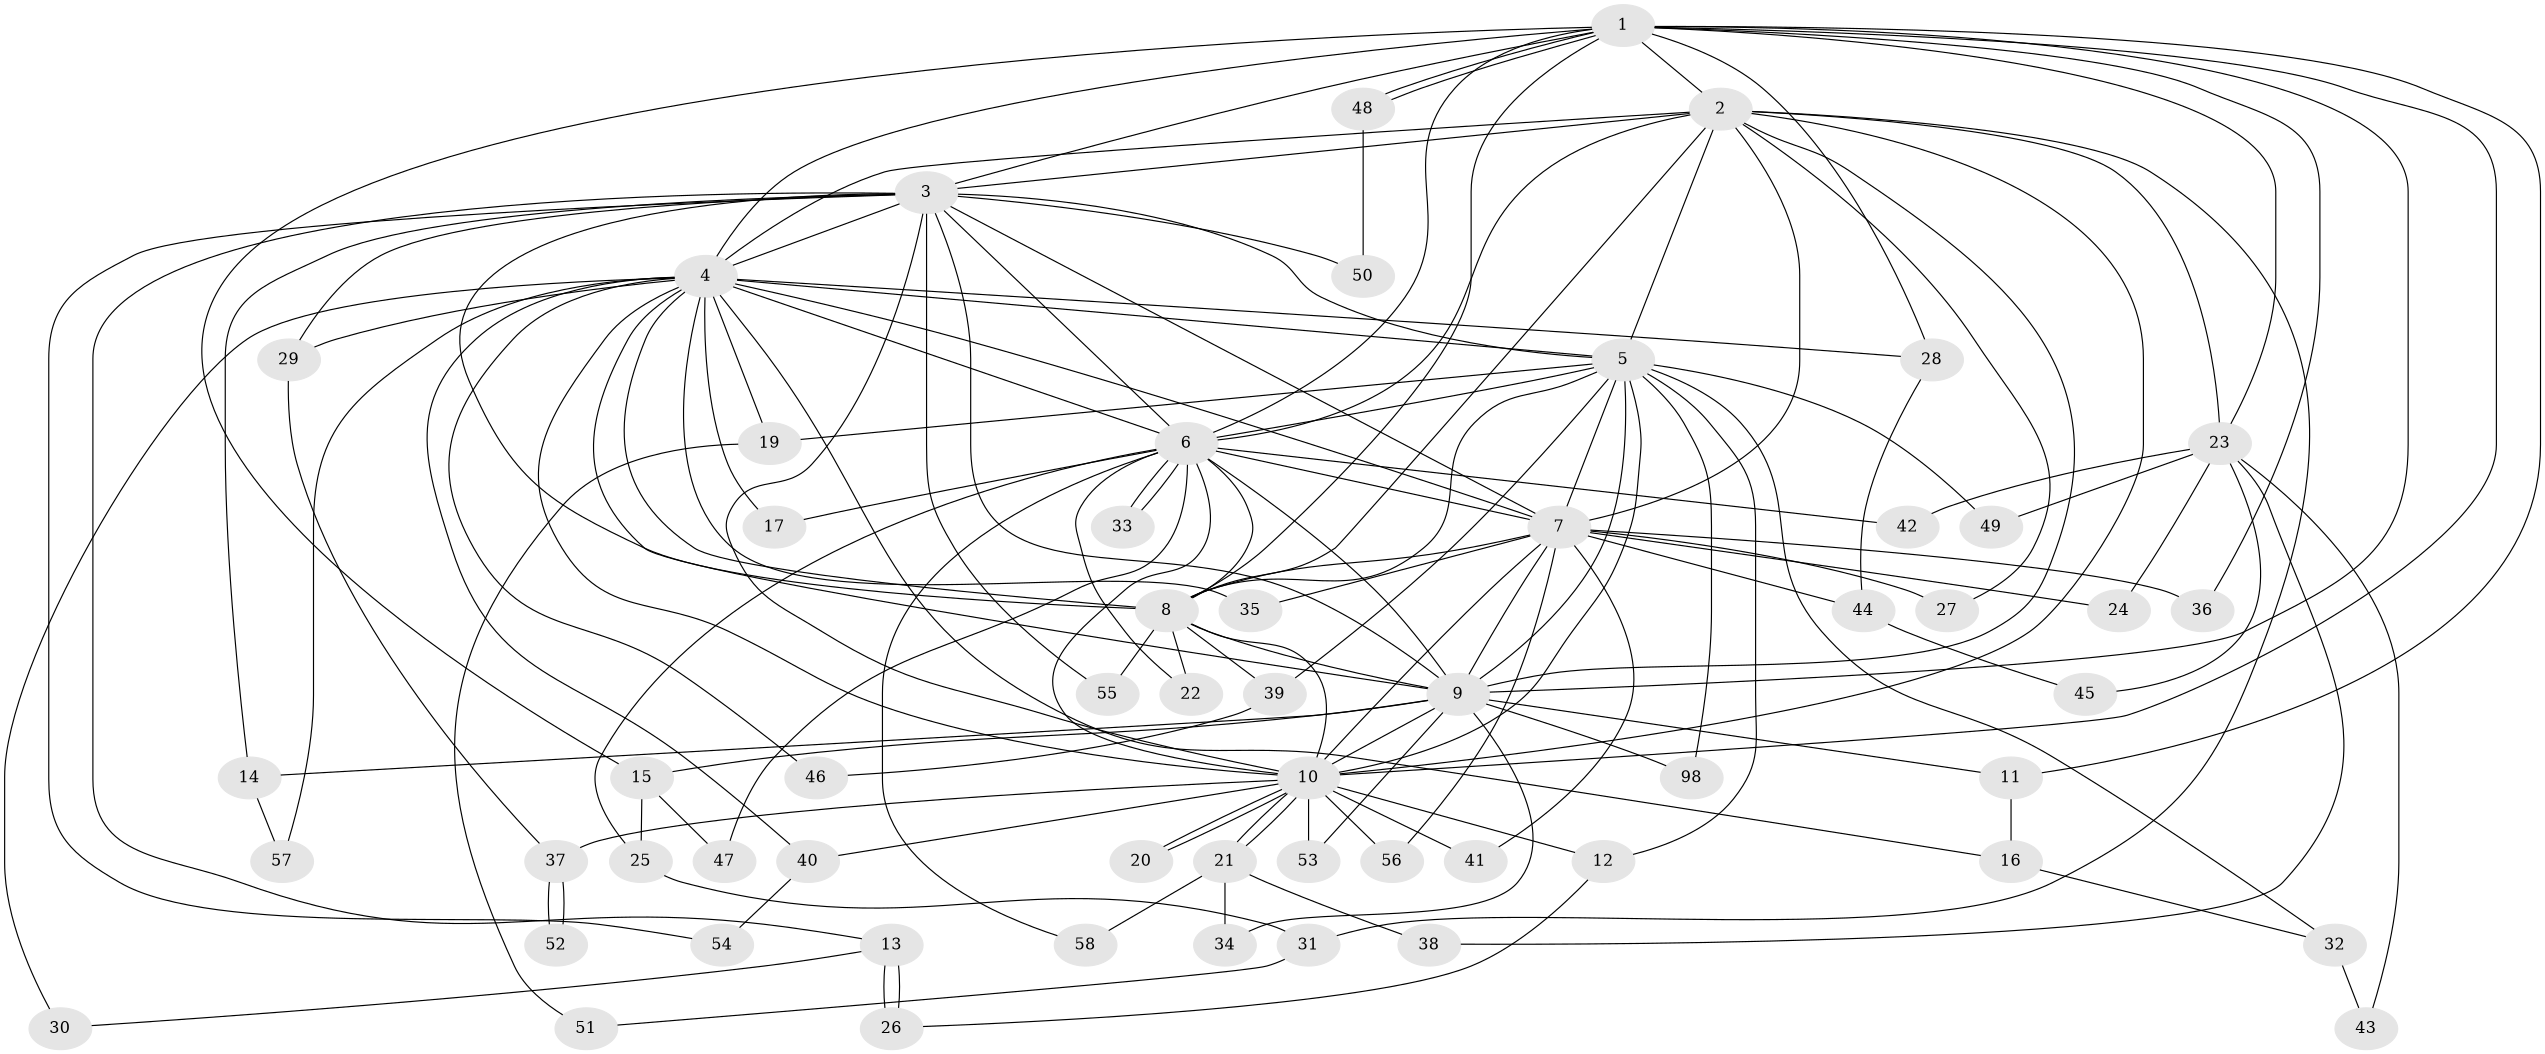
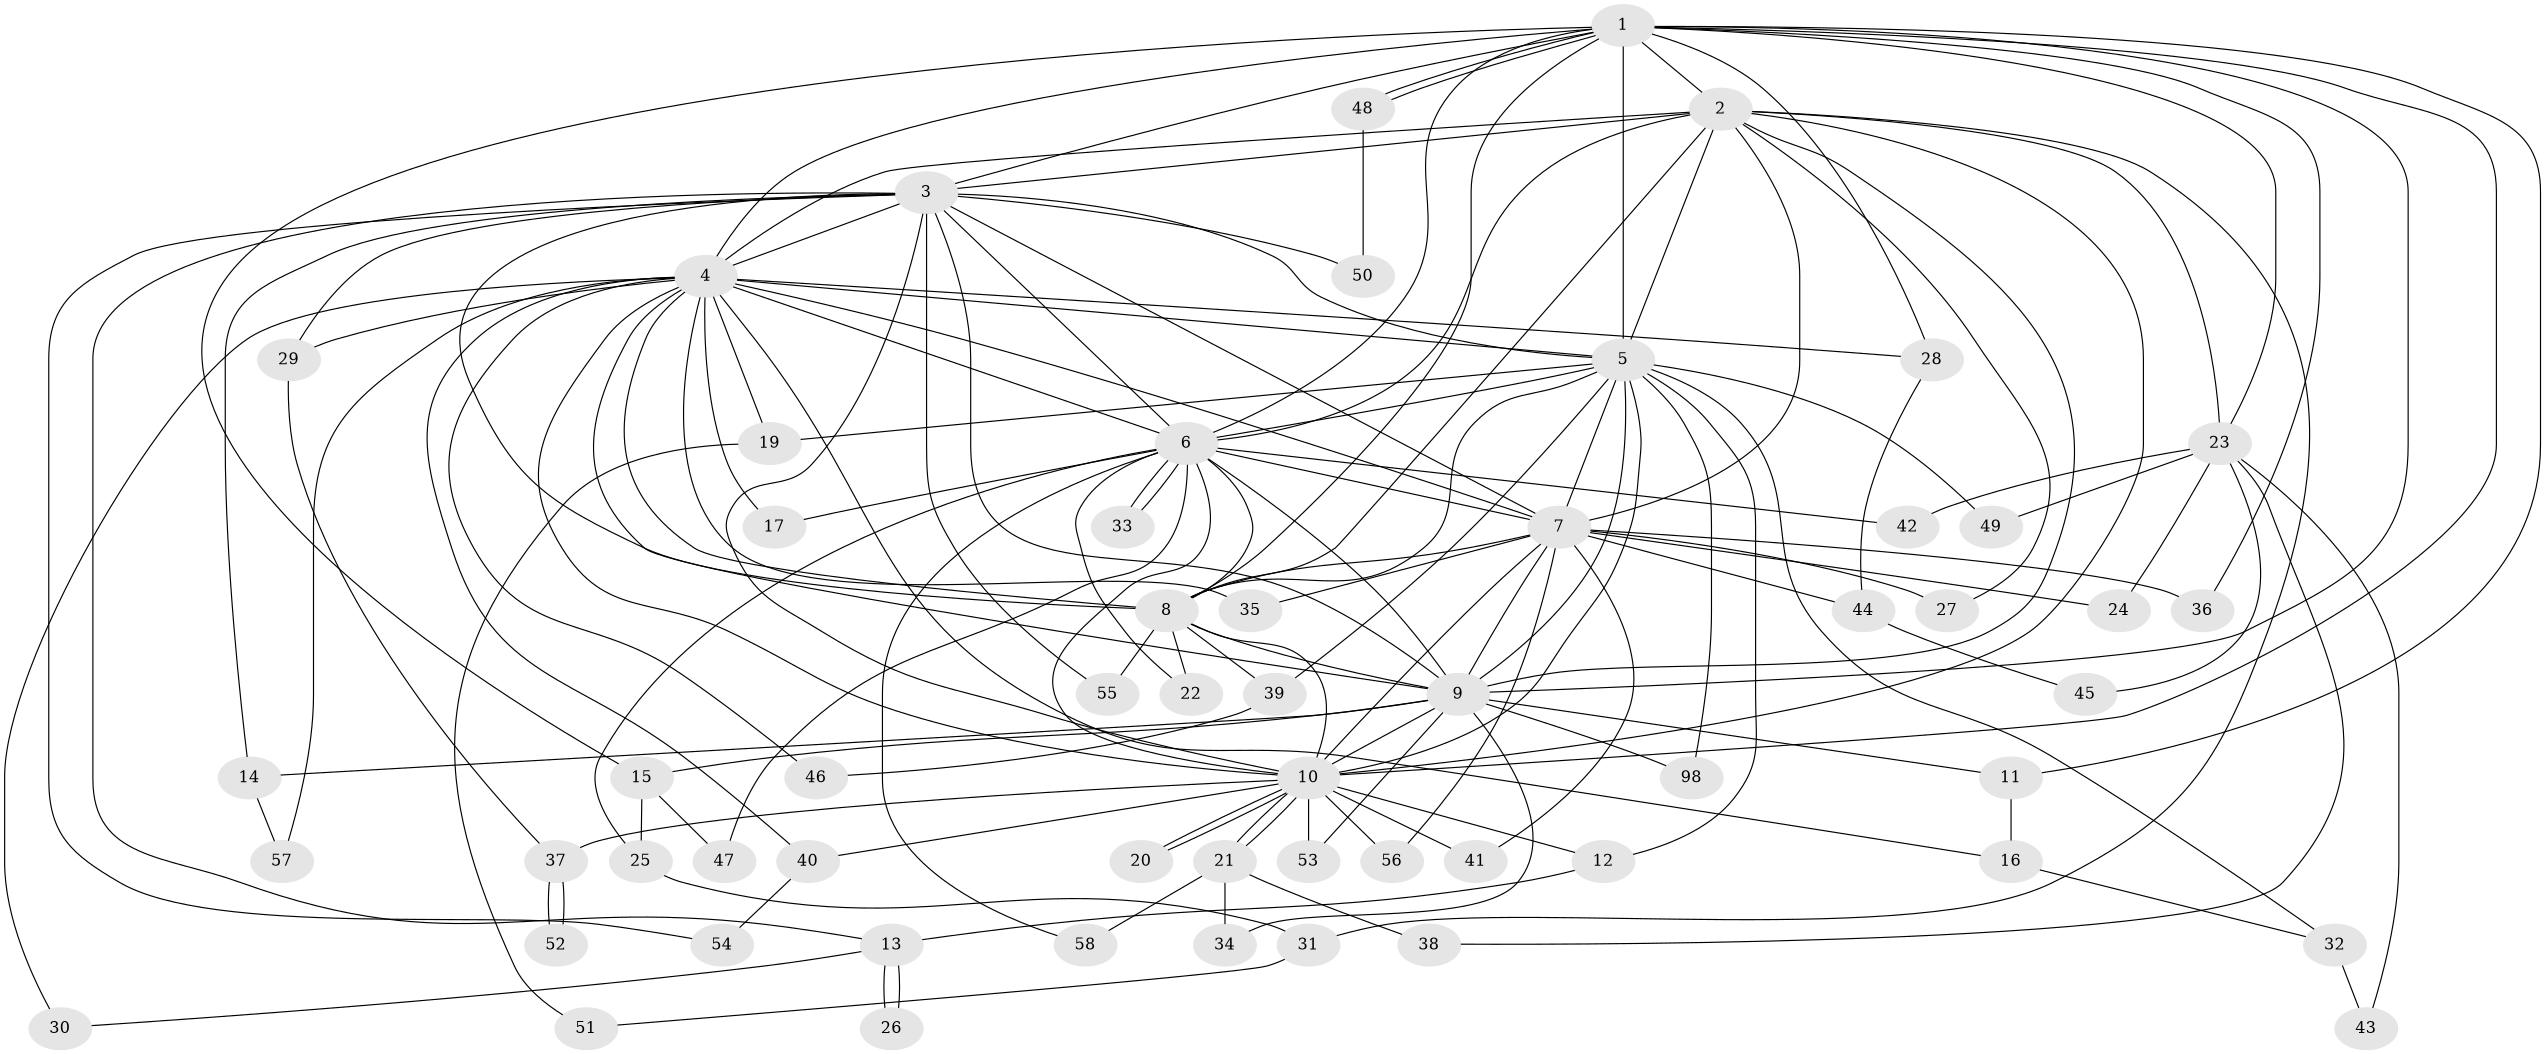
none -> (1623, 193)
(1272, 1003) -> (1249, 909)
